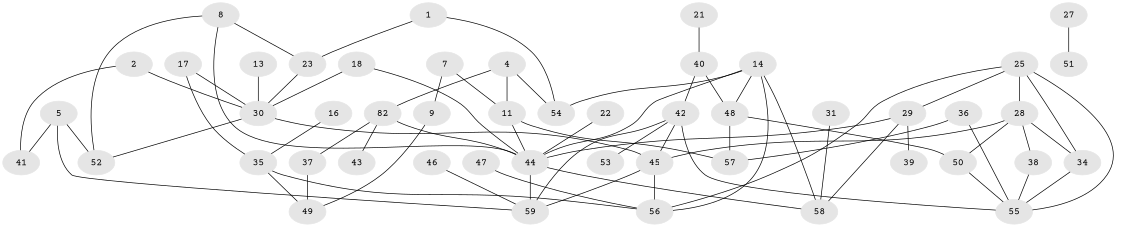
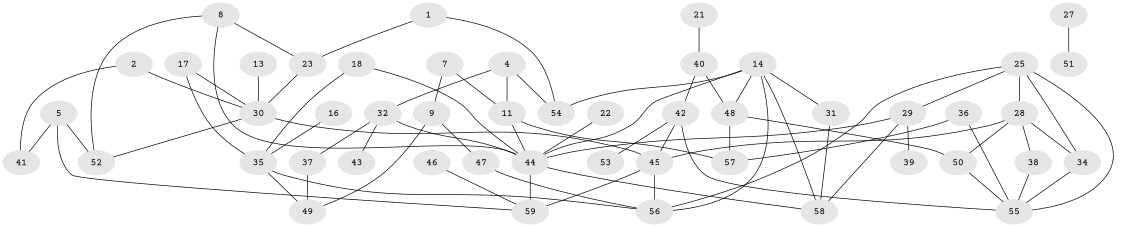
(308, 89) -> (301, 109)
none -> (794, 89)
(383, 113) -> (383, 113)
none -> (456, 138)
(572, 158) -> none
